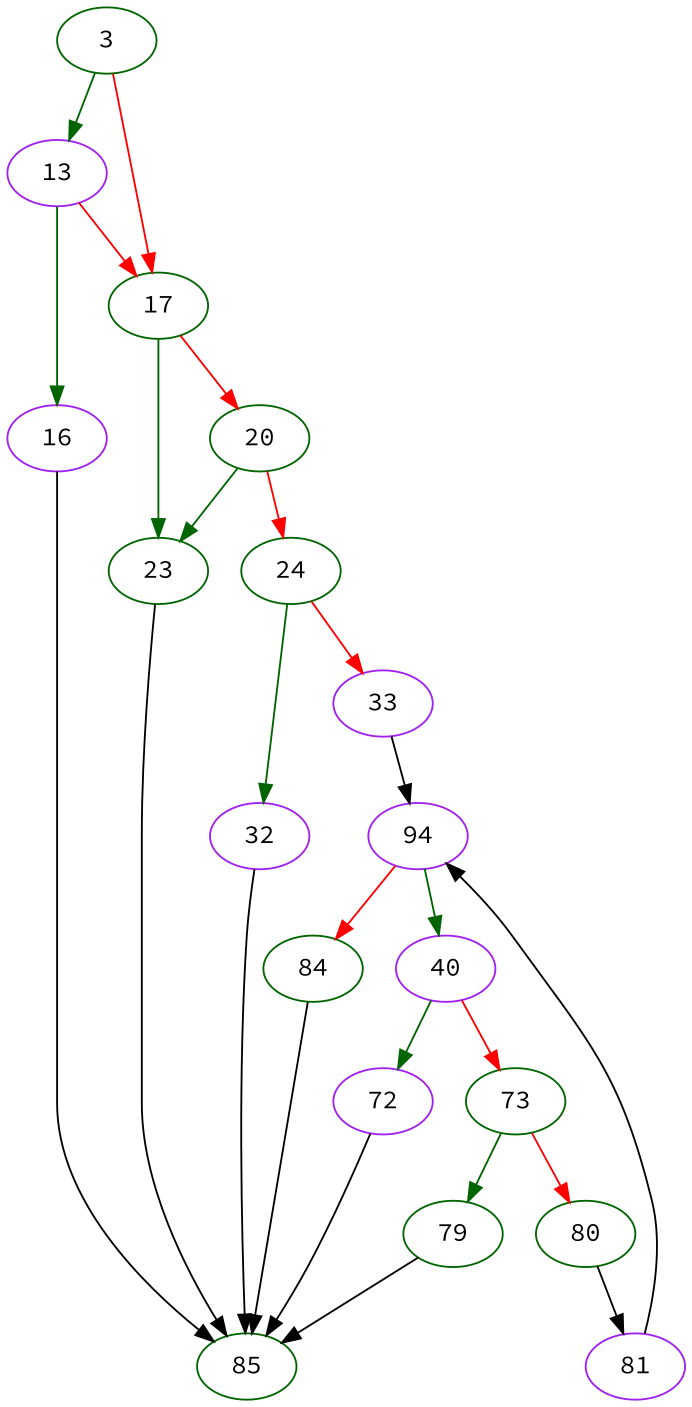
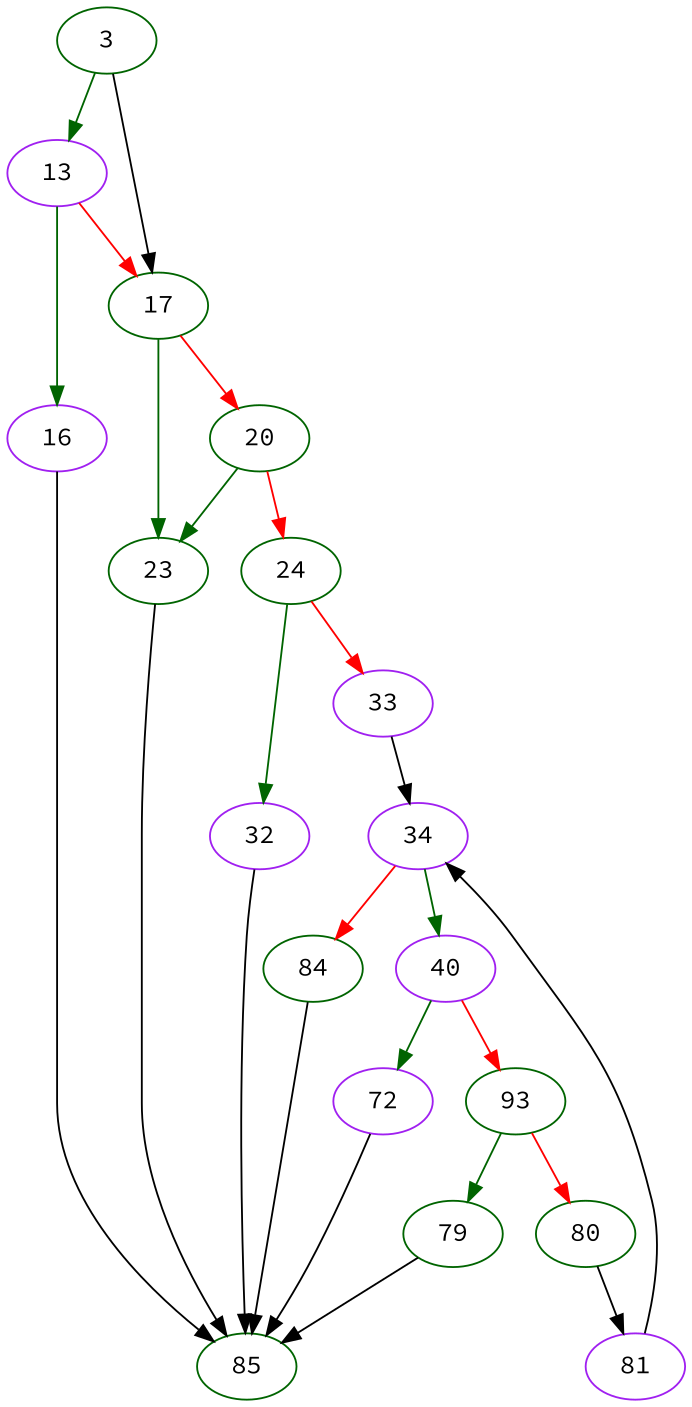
(131, 164) -> (131, 164)
(418, 836) -> (418, 836)
(516, 1101) -> (516, 1101)
